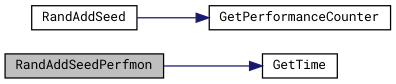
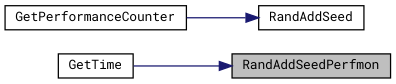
(167, 18) -> (216, 18)
(207, 66) -> (176, 66)
